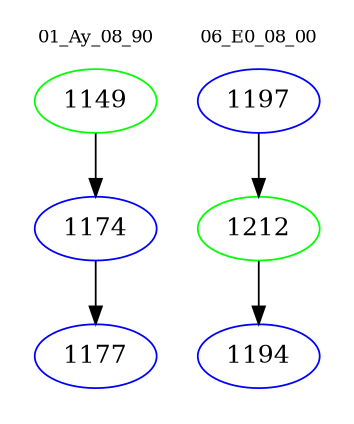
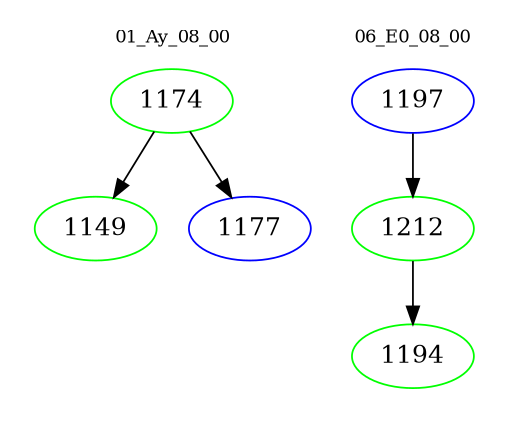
(96, 38) -> (173, 38)
(96, 156) -> (139, 157)
(96, 229) -> (172, 101)
(259, 356) -> (413, 356)
